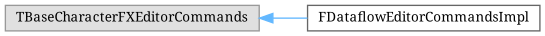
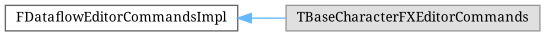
(290, 18) -> (269, 18)
